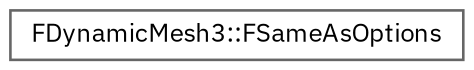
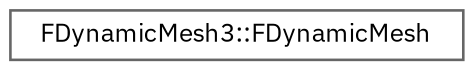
(237, 35) -> (237, 35)
